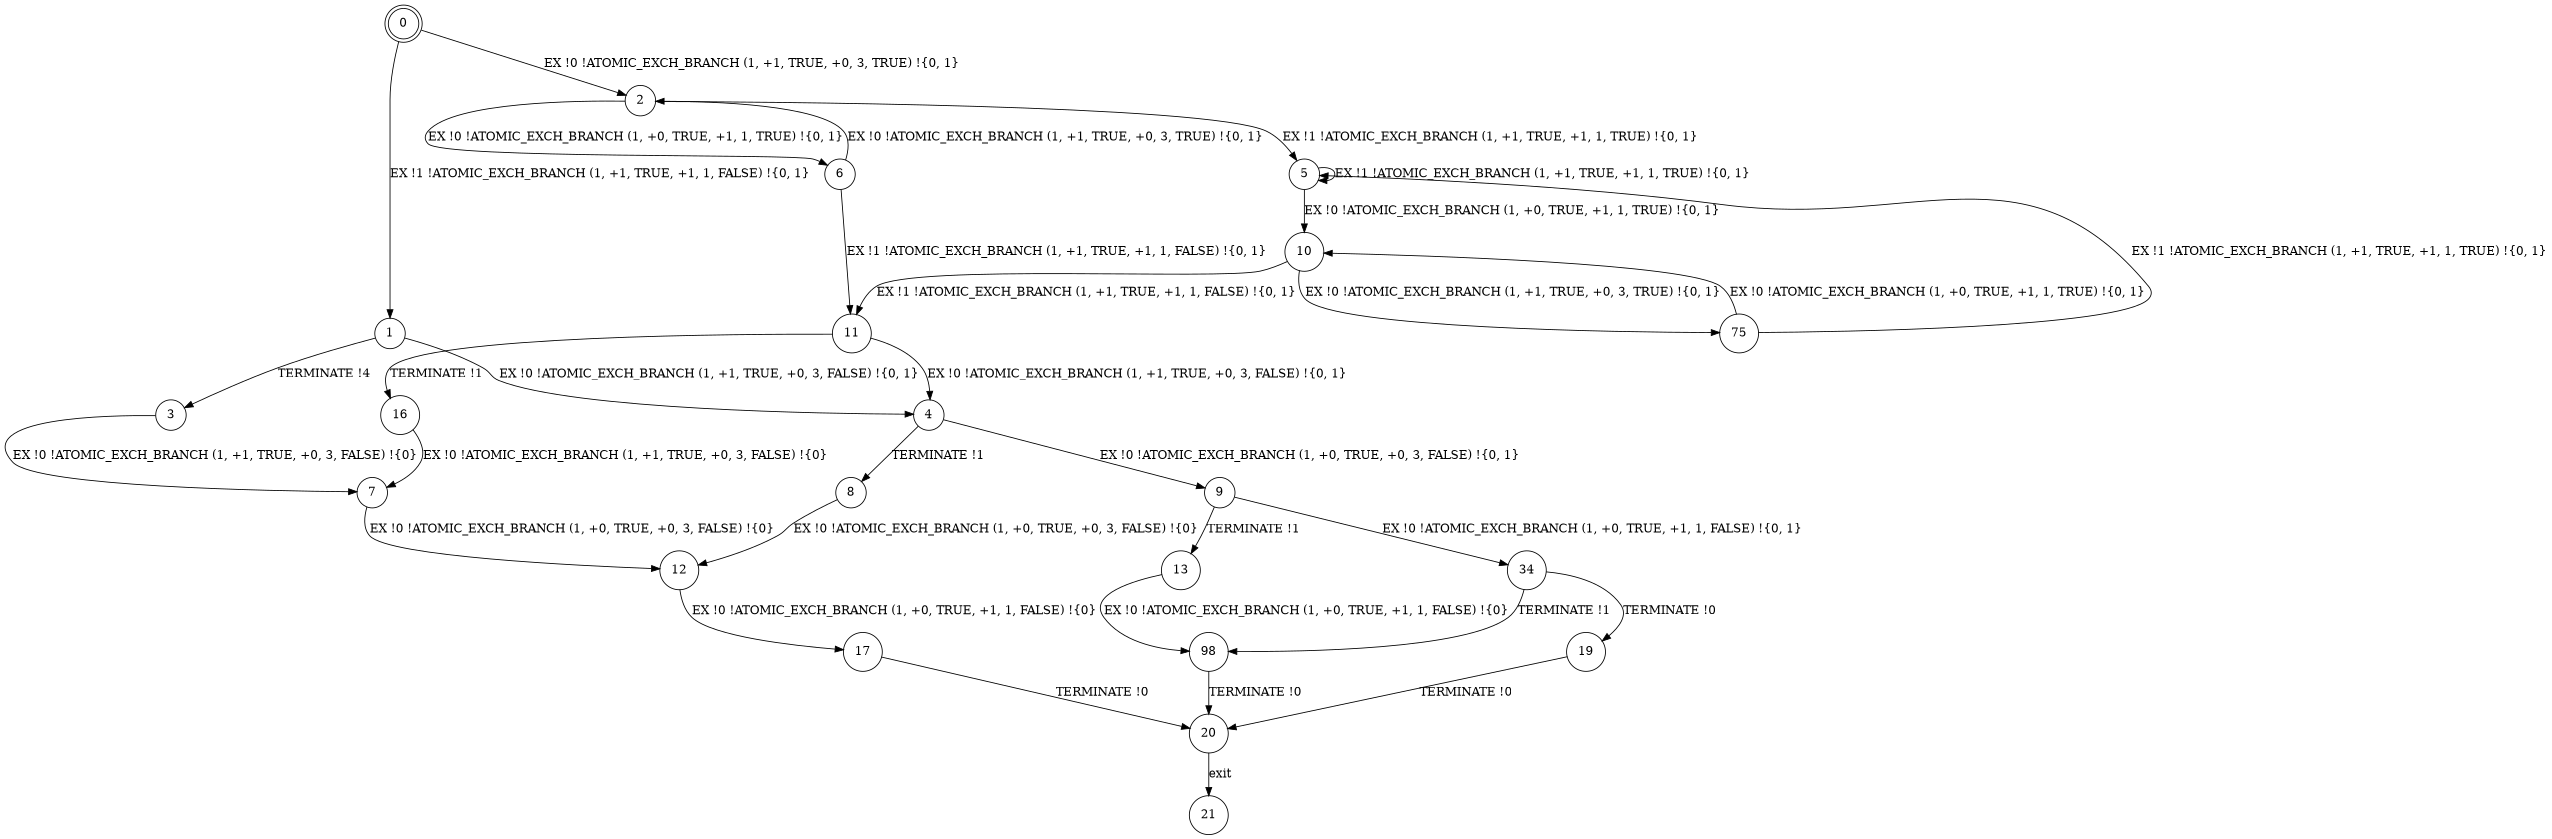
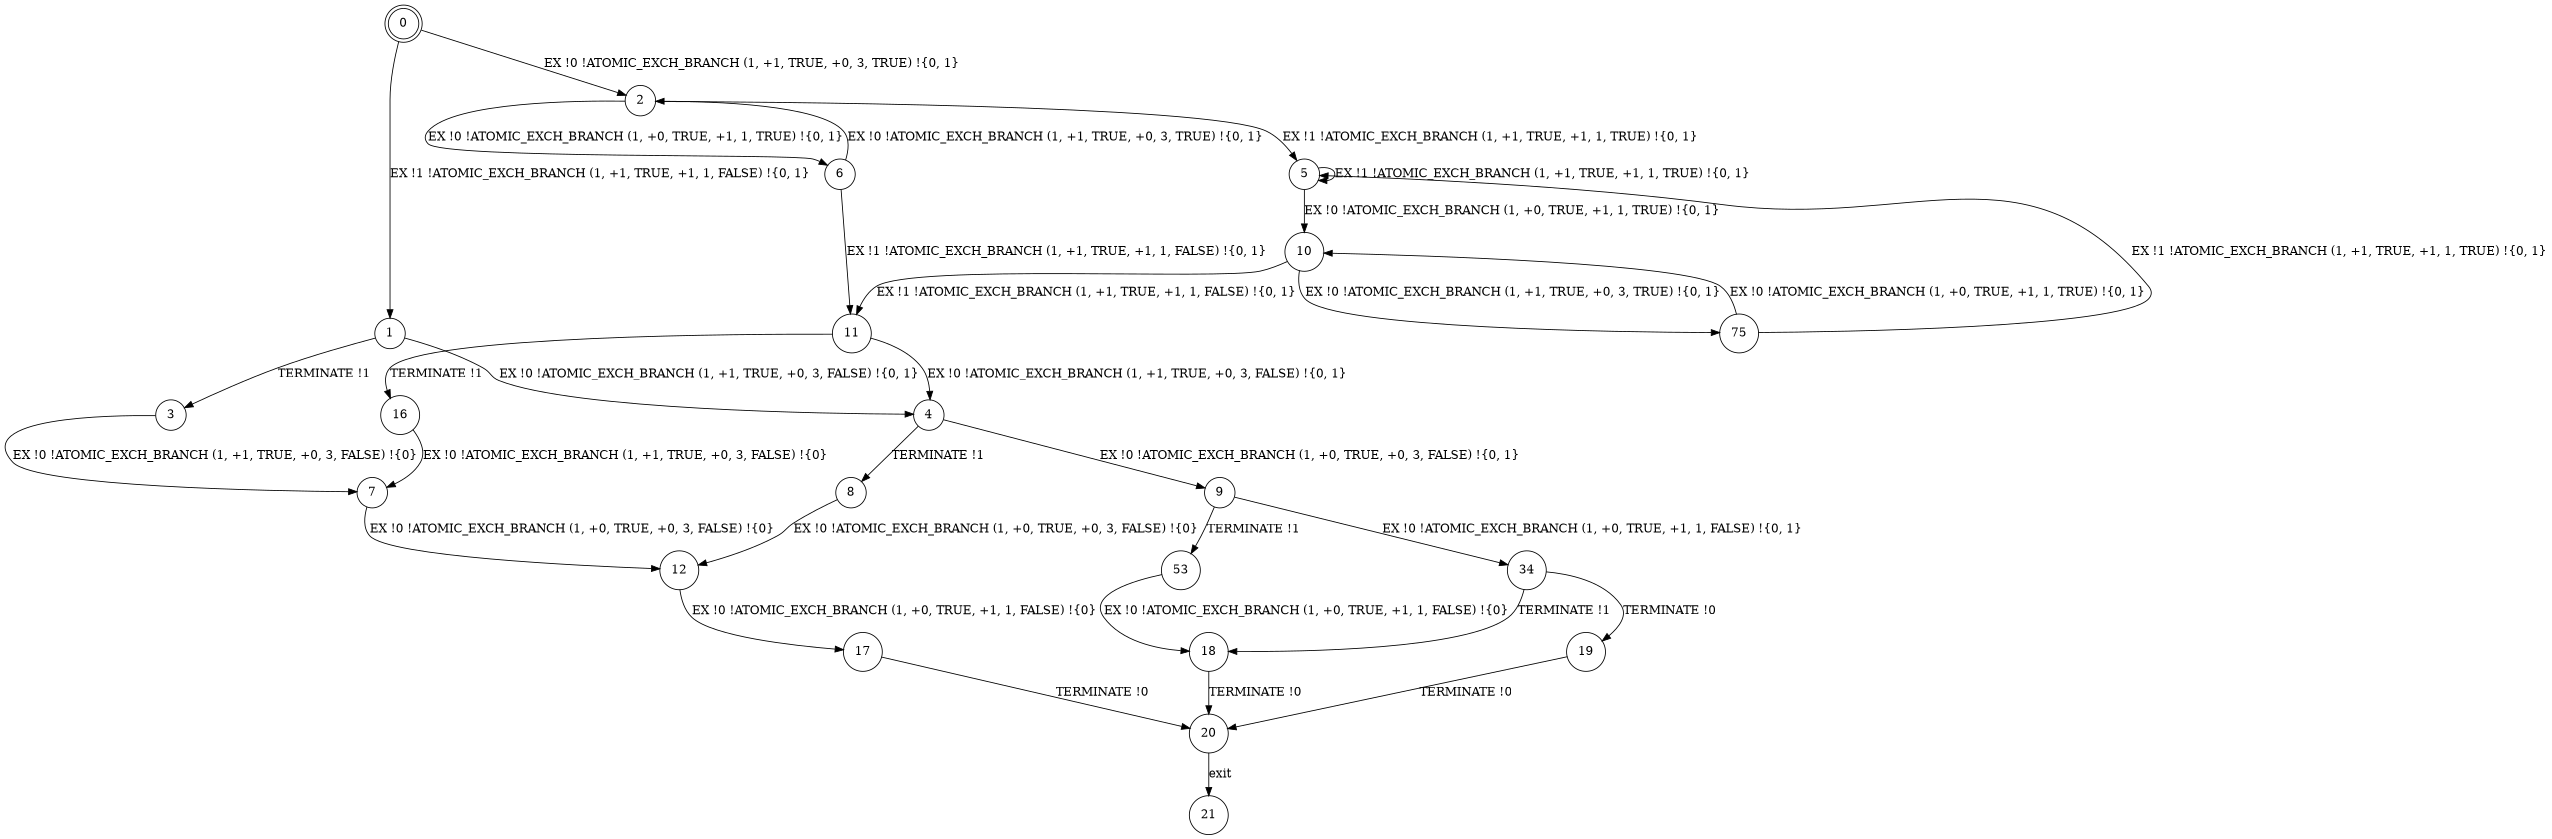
(324, 374) -> (324, 374)
(1181, 570) -> (1181, 570)
(1209, 652) -> (1209, 652)
